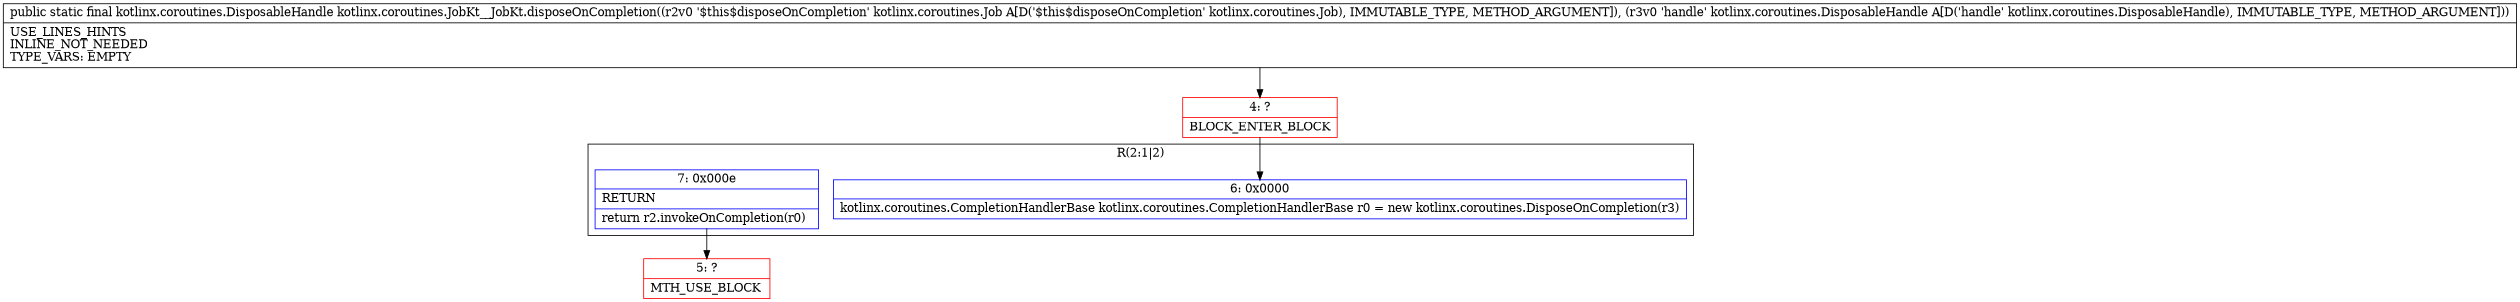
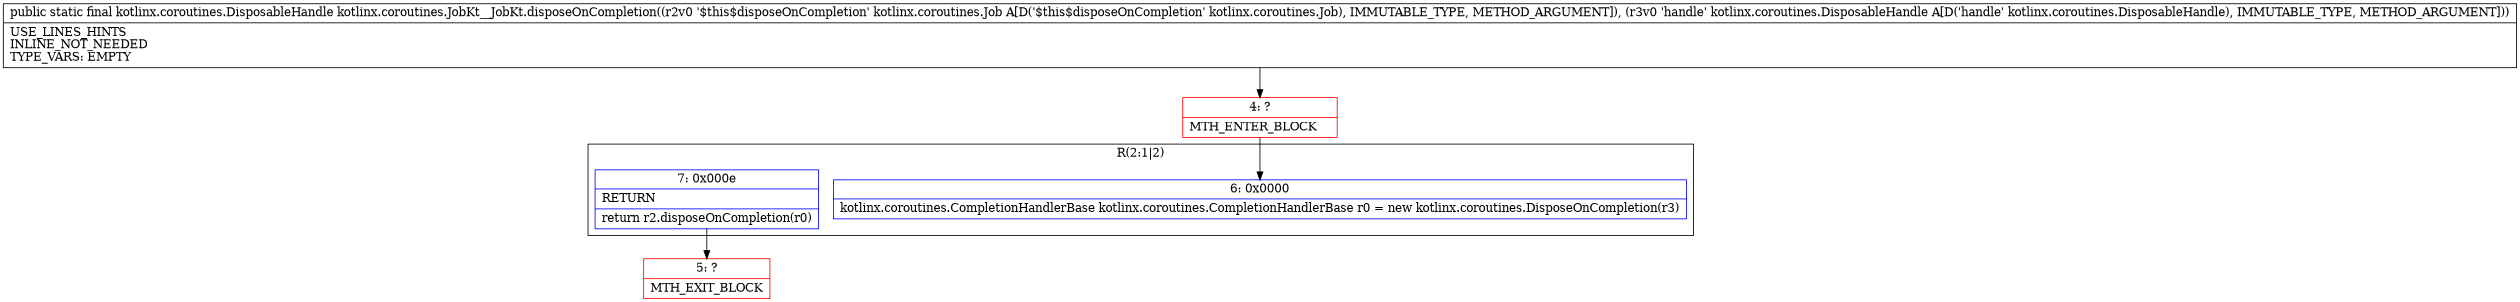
(1260, 127) -> (1253, 127)
(704, 218) -> (707, 218)
(706, 288) -> (707, 288)
